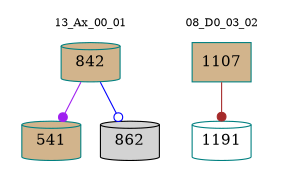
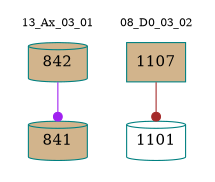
(91, 23) -> (58, 23)
(51, 141) -> (58, 141)
(130, 141) -> none
(222, 141) -> (156, 141)
